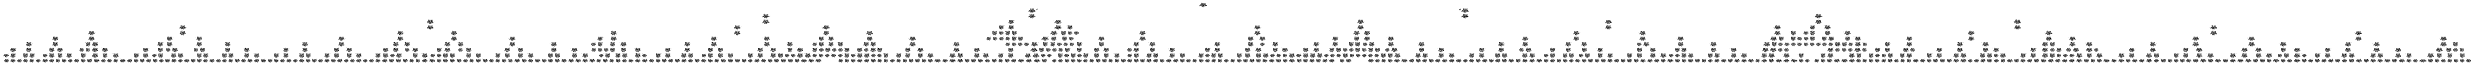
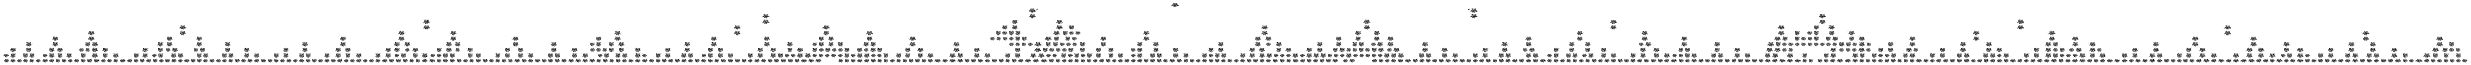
none -> (994, 61)
(2351, 61) -> none
